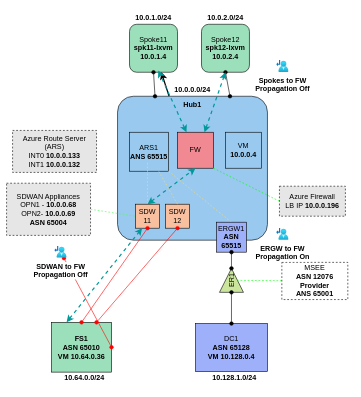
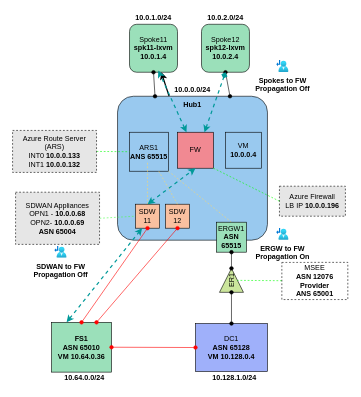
(223, 79) -> (223, 79)
none -> (112, 152)
(48, 209) -> (57, 218)
(231, 237) -> (231, 237)
(88, 304) -> (168, 348)
